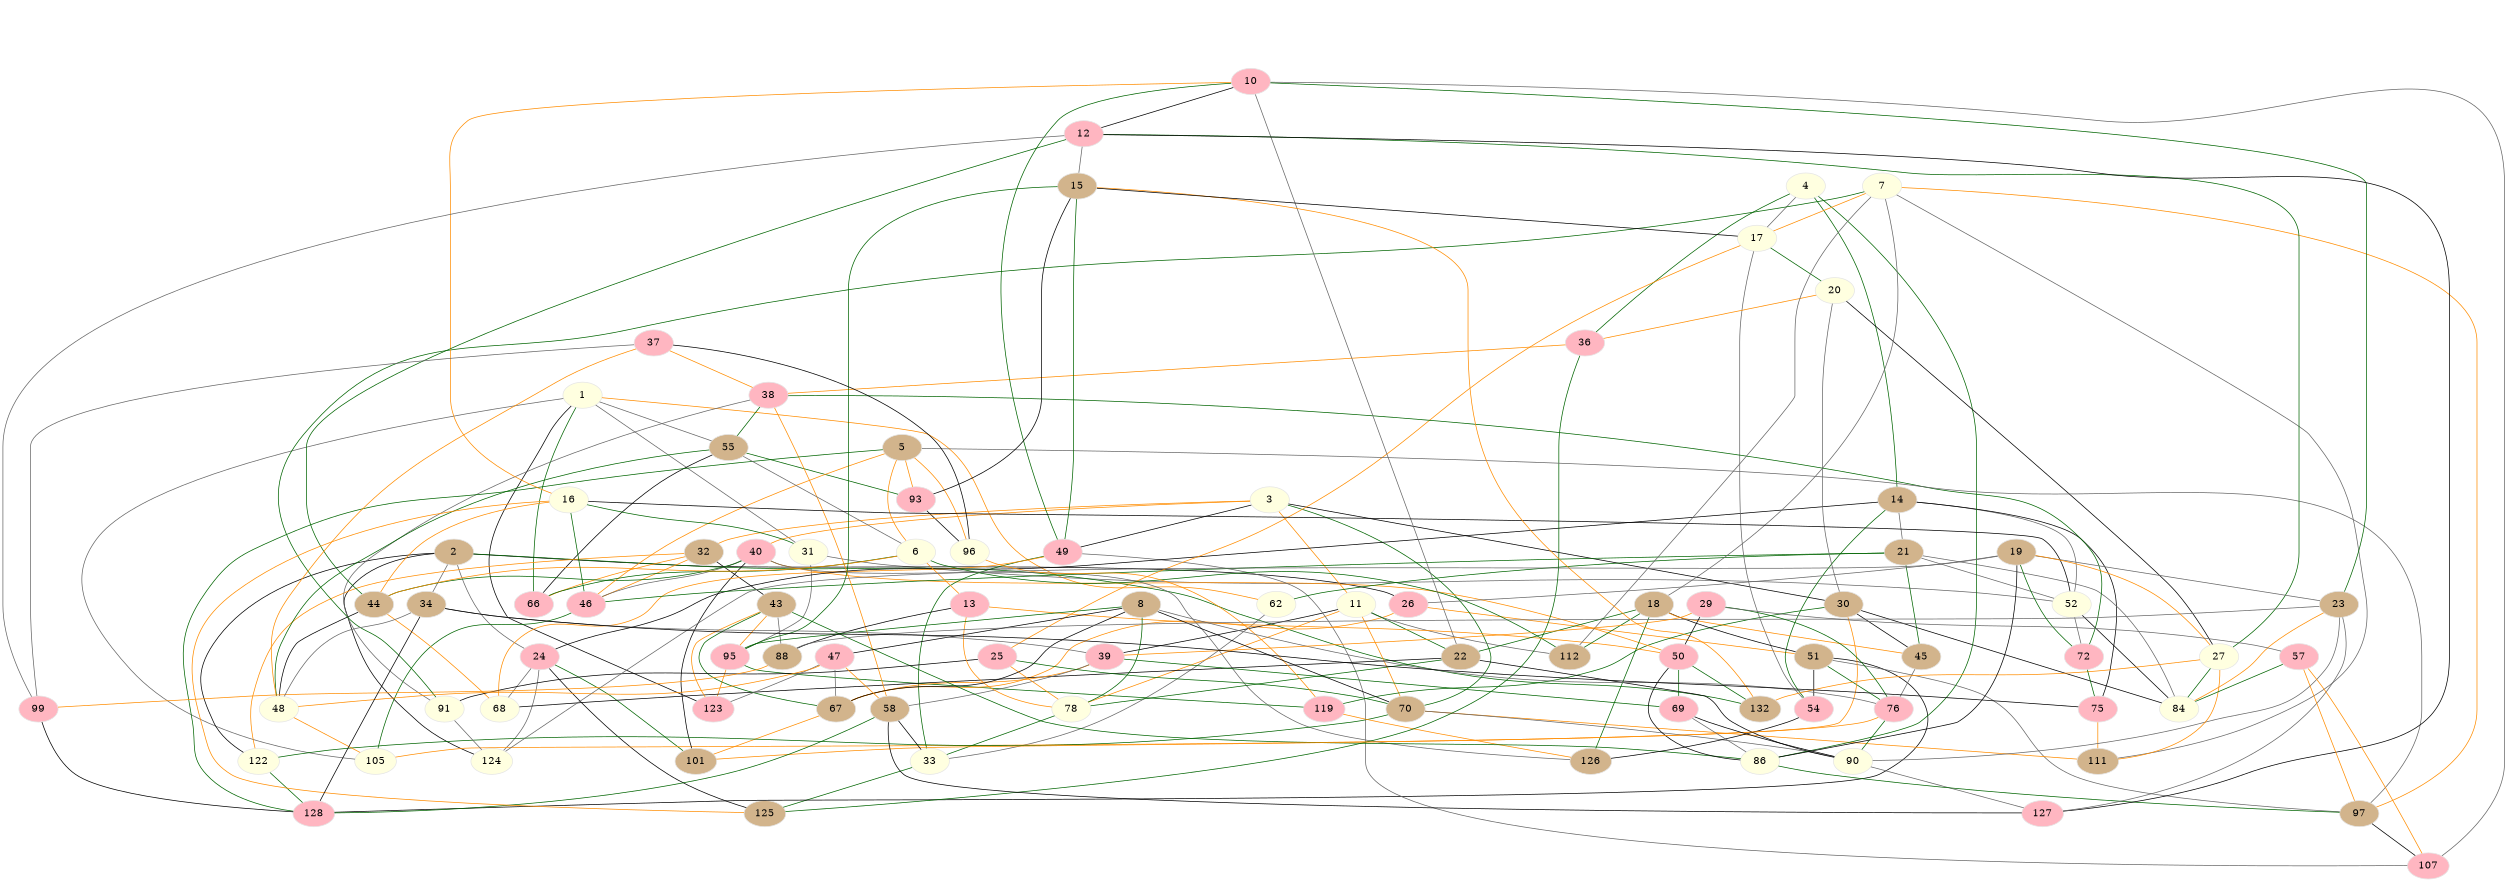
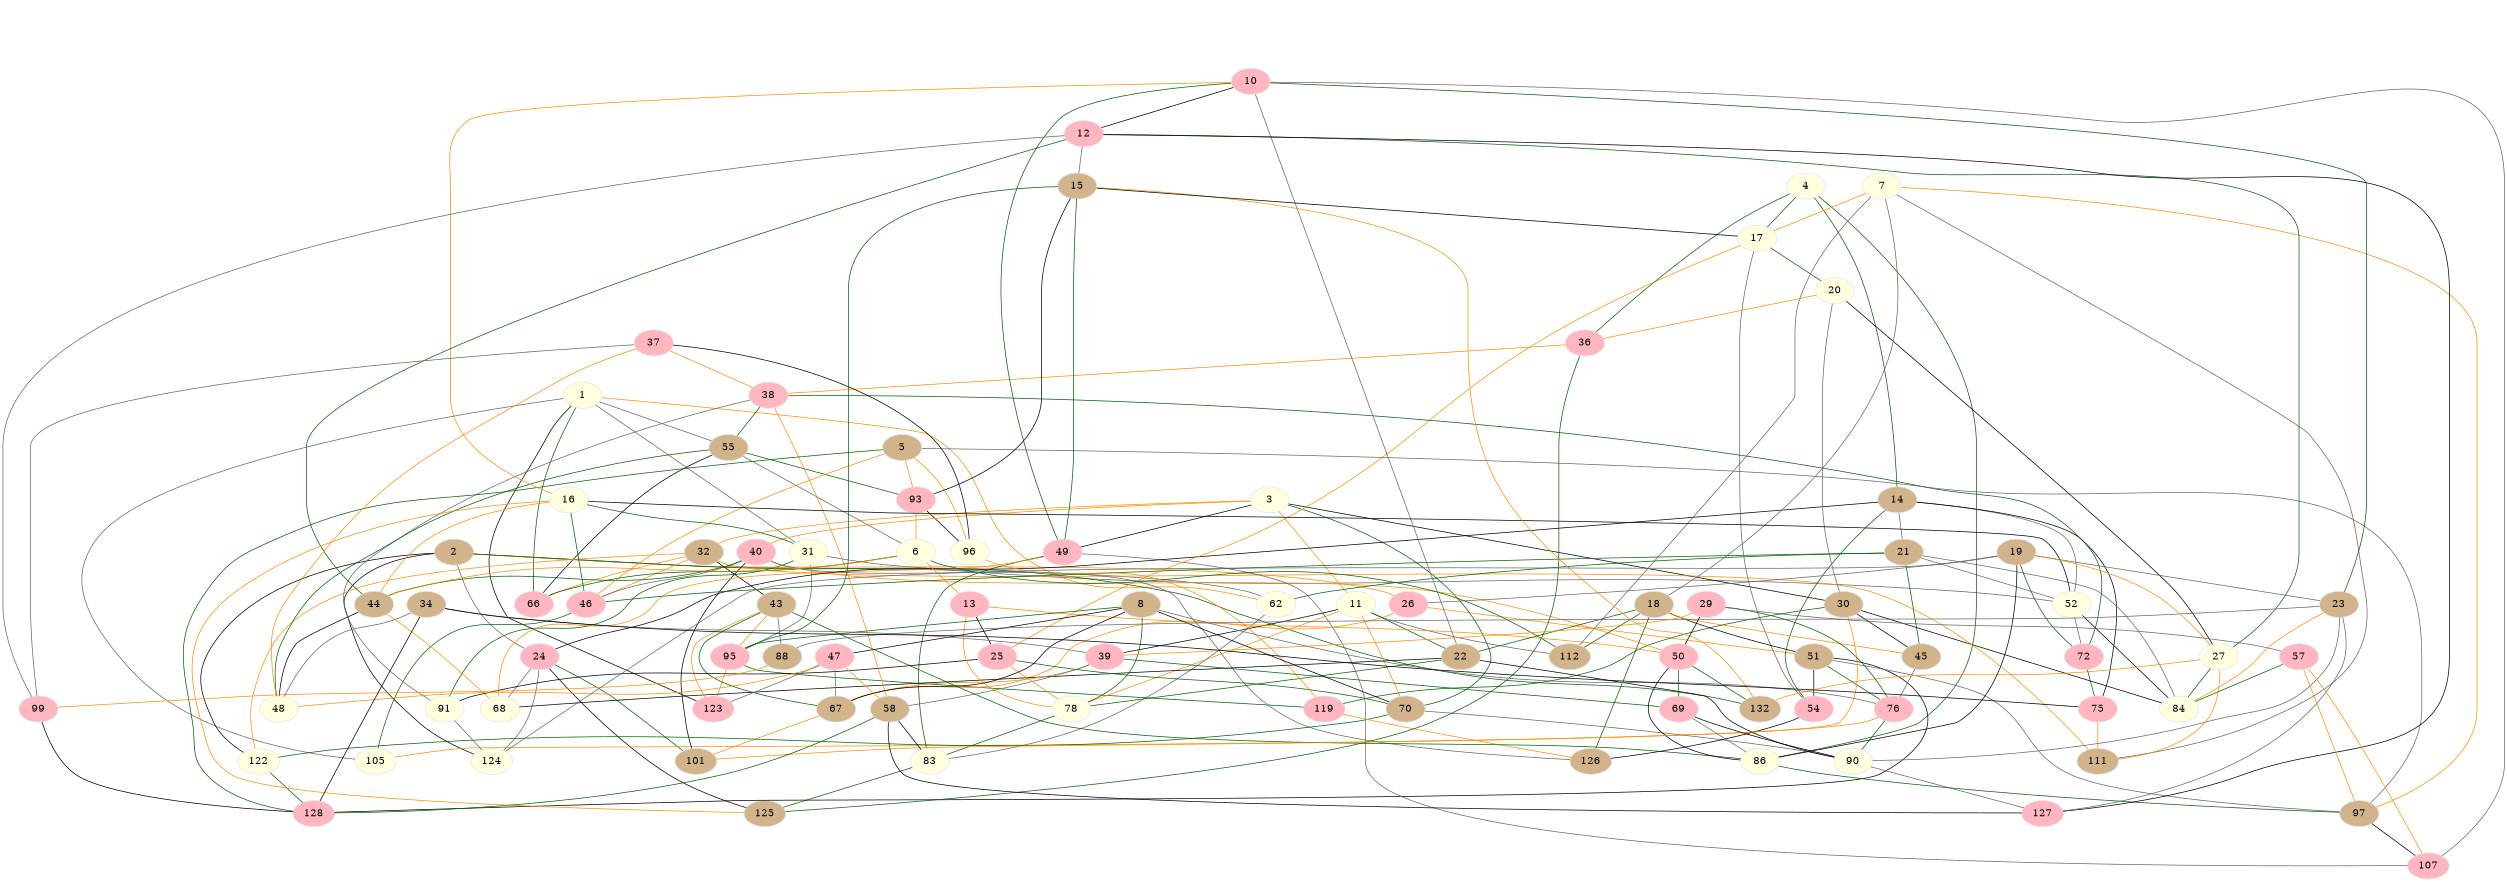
(1781, 212) -> (1781, 212)
(905, 283) -> (613, 617)
(888, 502) -> (916, 526)
(935, 567) -> (935, 567)
(441, 578) -> (868, 569)
(873, 625) -> (981, 625)
(327, 735) -> none
(1784, 738) -> (1395, 574)
(930, 761) -> (930, 761)
